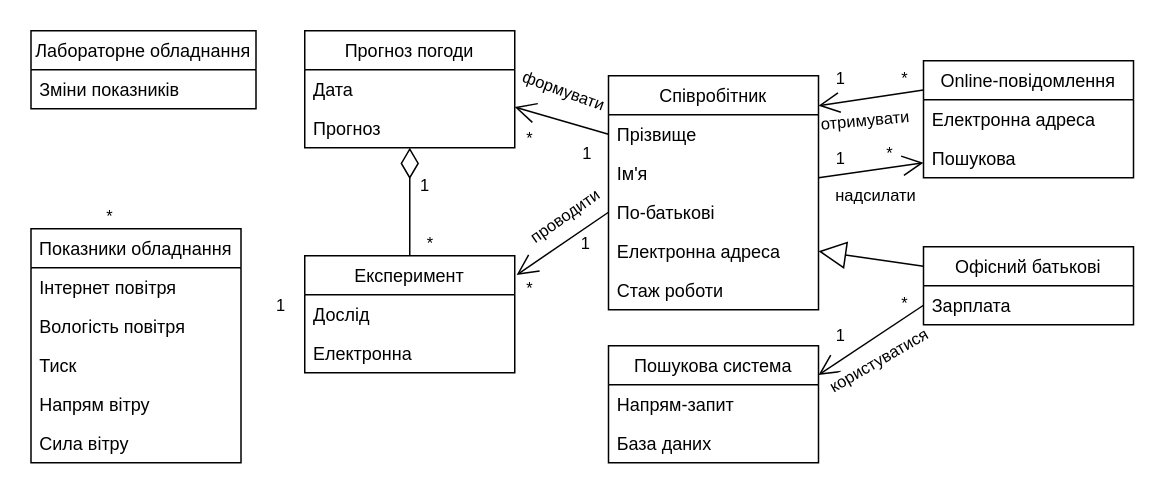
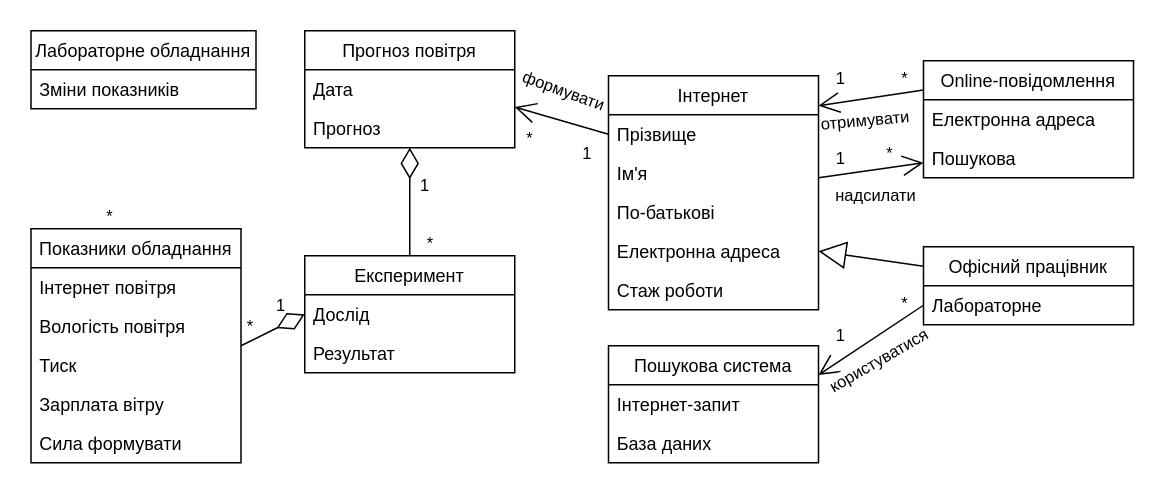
(409, 51) -> (409, 51)
(713, 96) -> (713, 96)
(563, 243) -> none
(1028, 267) -> (1028, 267)
(972, 306) -> (987, 306)
none -> (260, 336)
(363, 354) -> (358, 354)
(97, 405) -> (107, 405)
(677, 405) -> (687, 405)
(87, 444) -> (107, 444)
